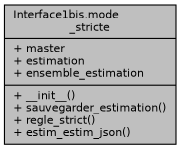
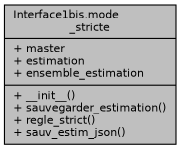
(72, 133) -> (70, 133)
